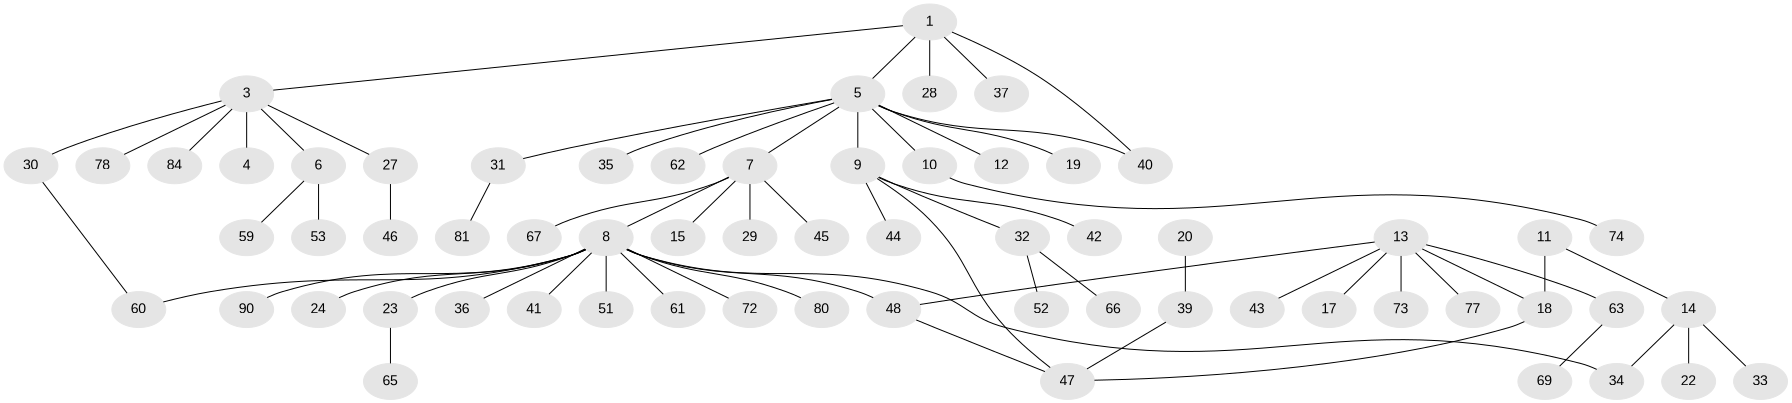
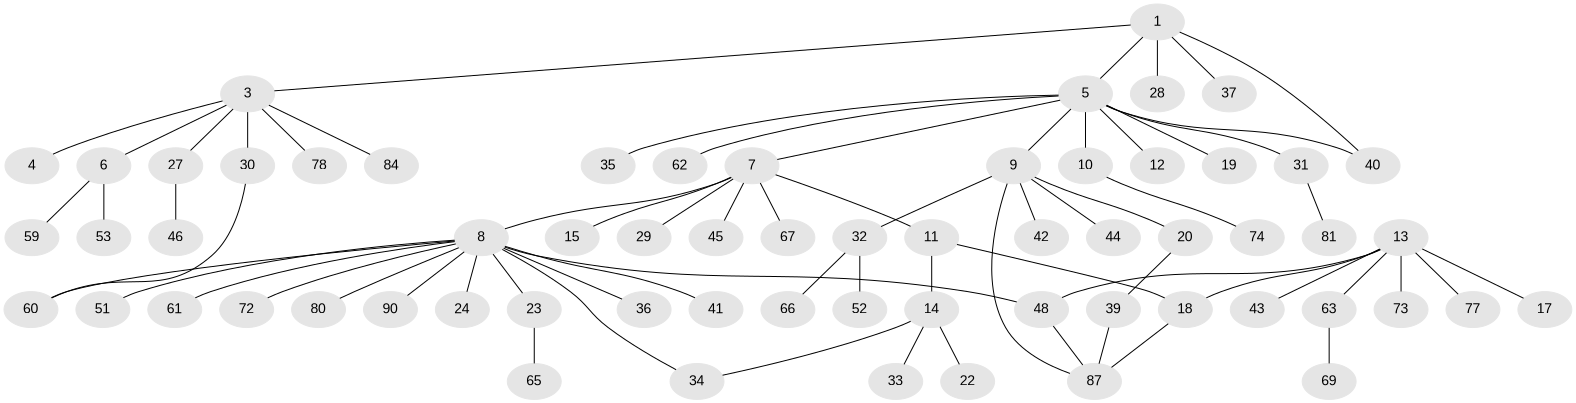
none -> (844, 199)
none -> (1099, 202)
(1068, 381) -> (1094, 381)
